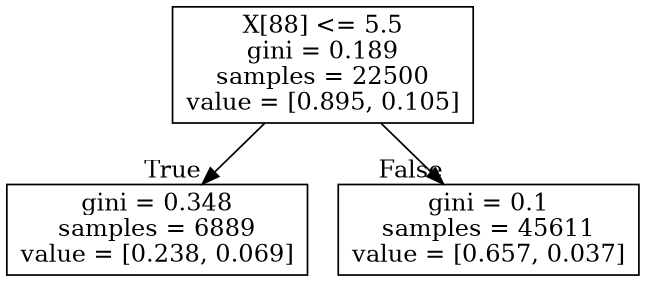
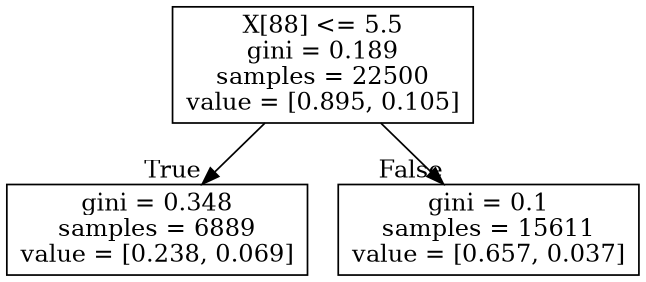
(489, 230) -> (489, 230)
